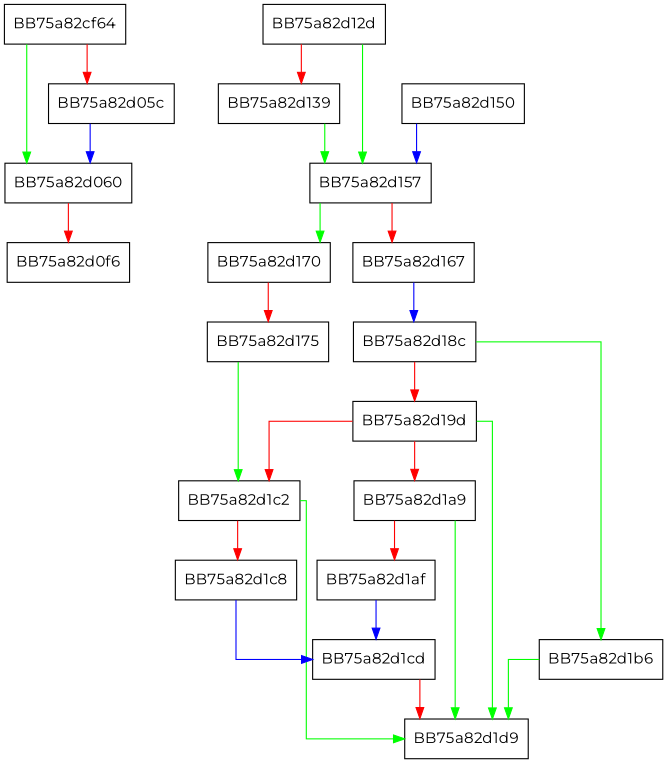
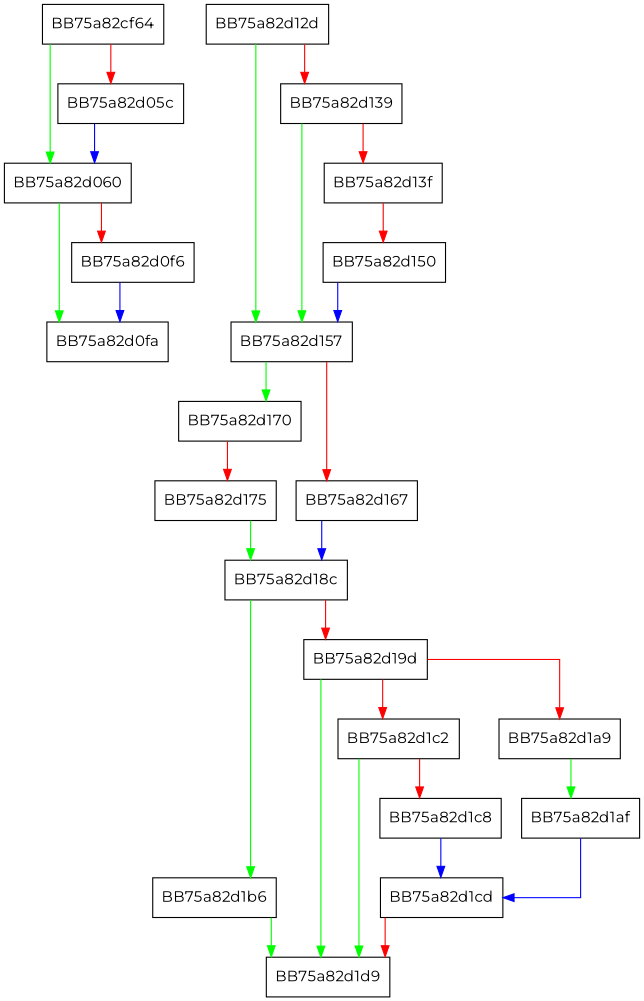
none -> (383, 183)
none -> (108, 342)
(238, 416) -> (251, 535)
(395, 535) -> (571, 773)
(455, 614) -> none
